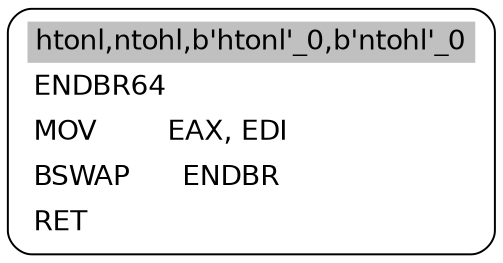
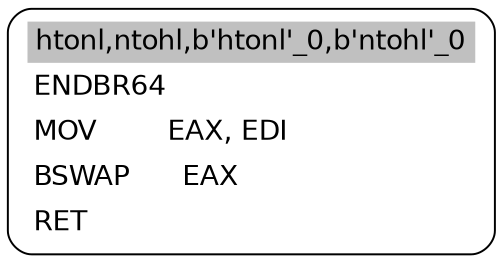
(157, 177) -> (136, 177)
